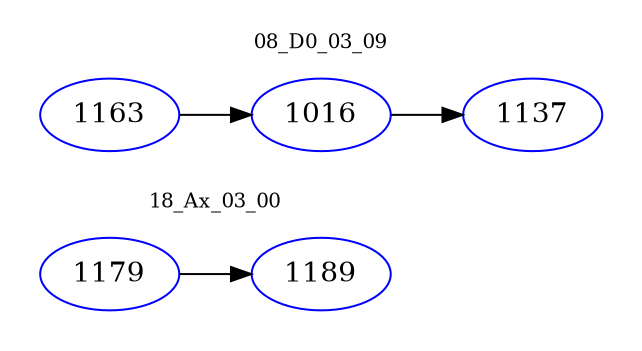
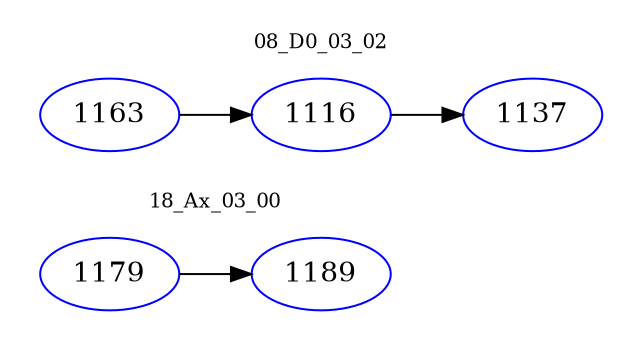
(321, 43) -> (321, 43)
(321, 115) -> (321, 115)
